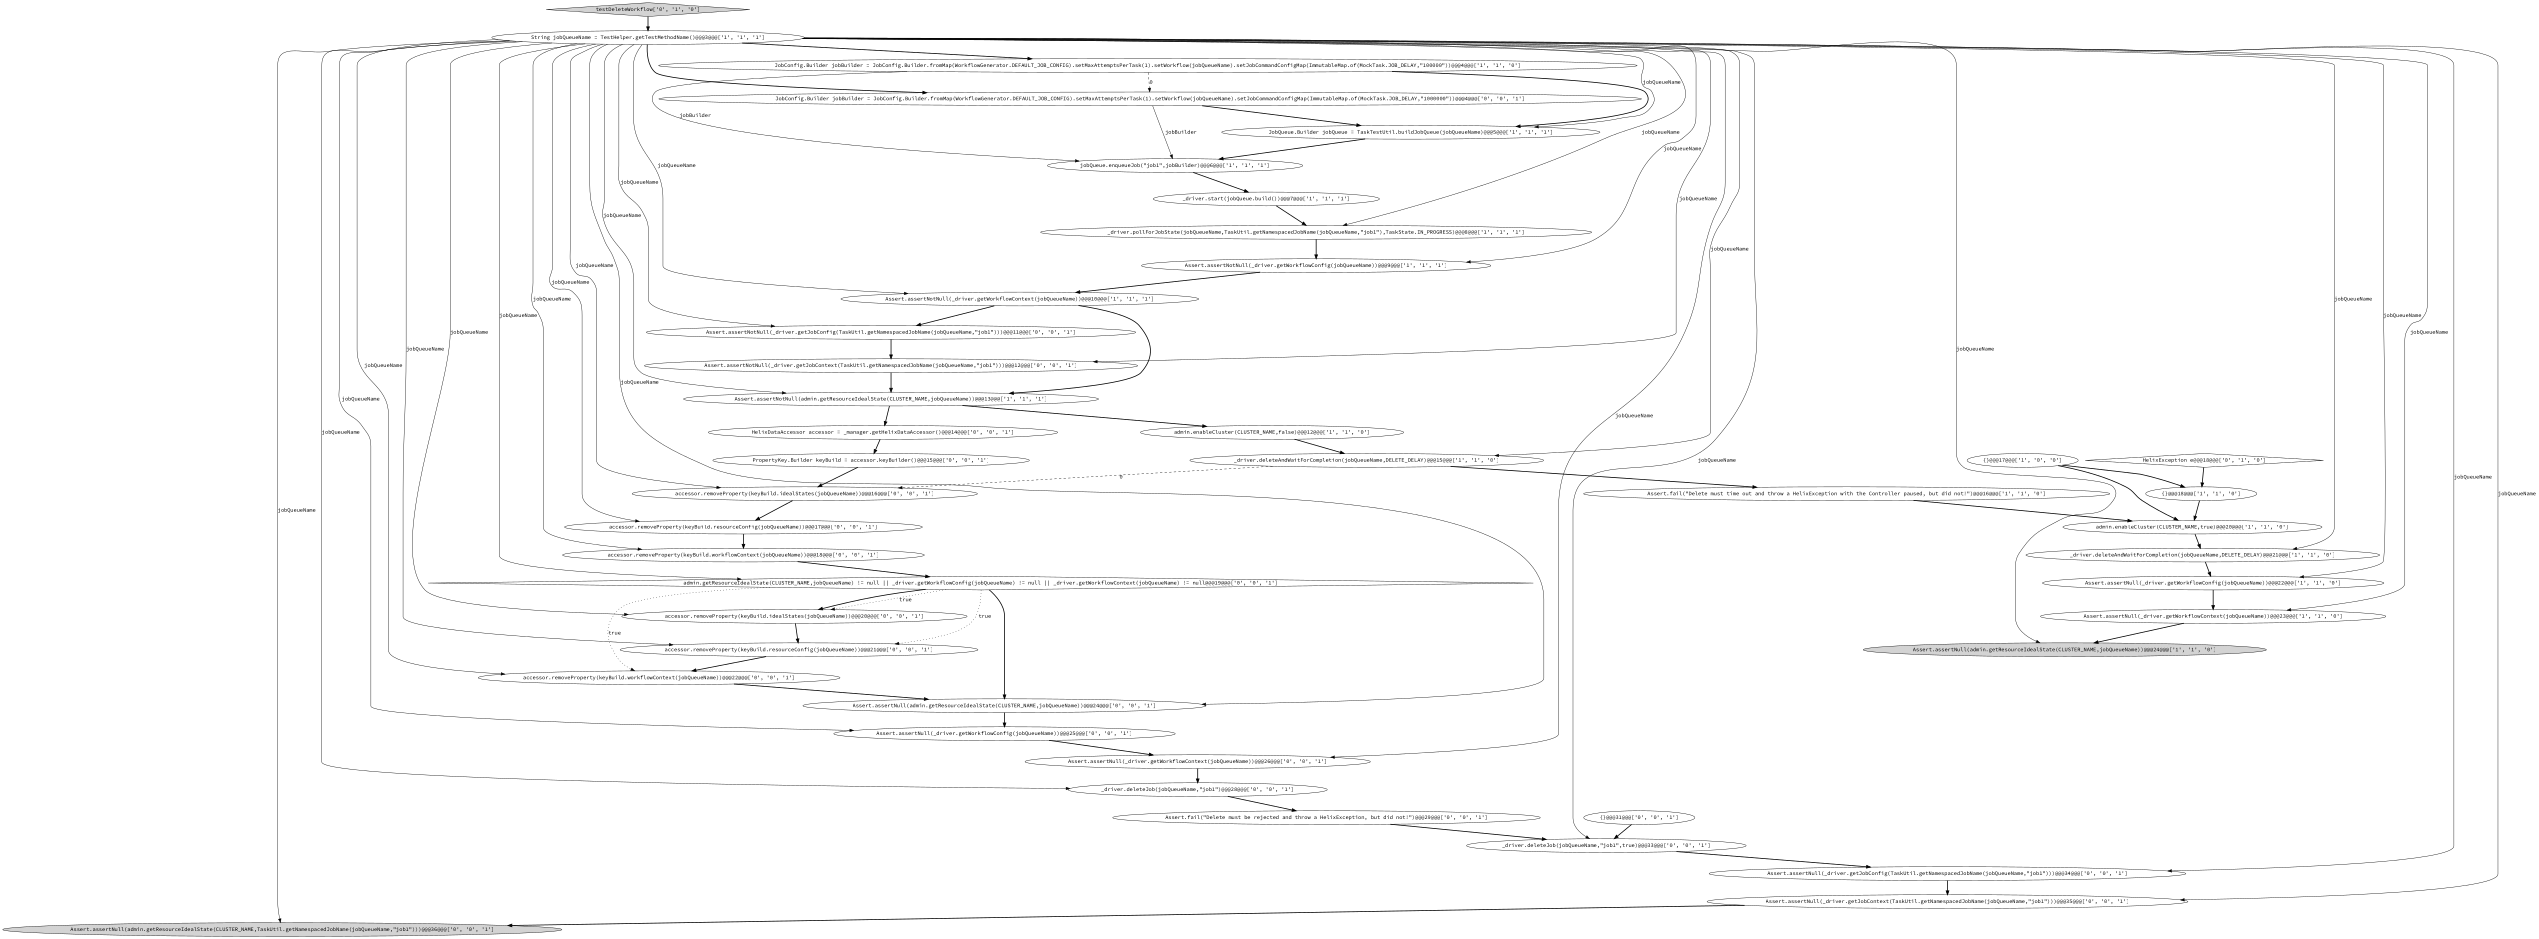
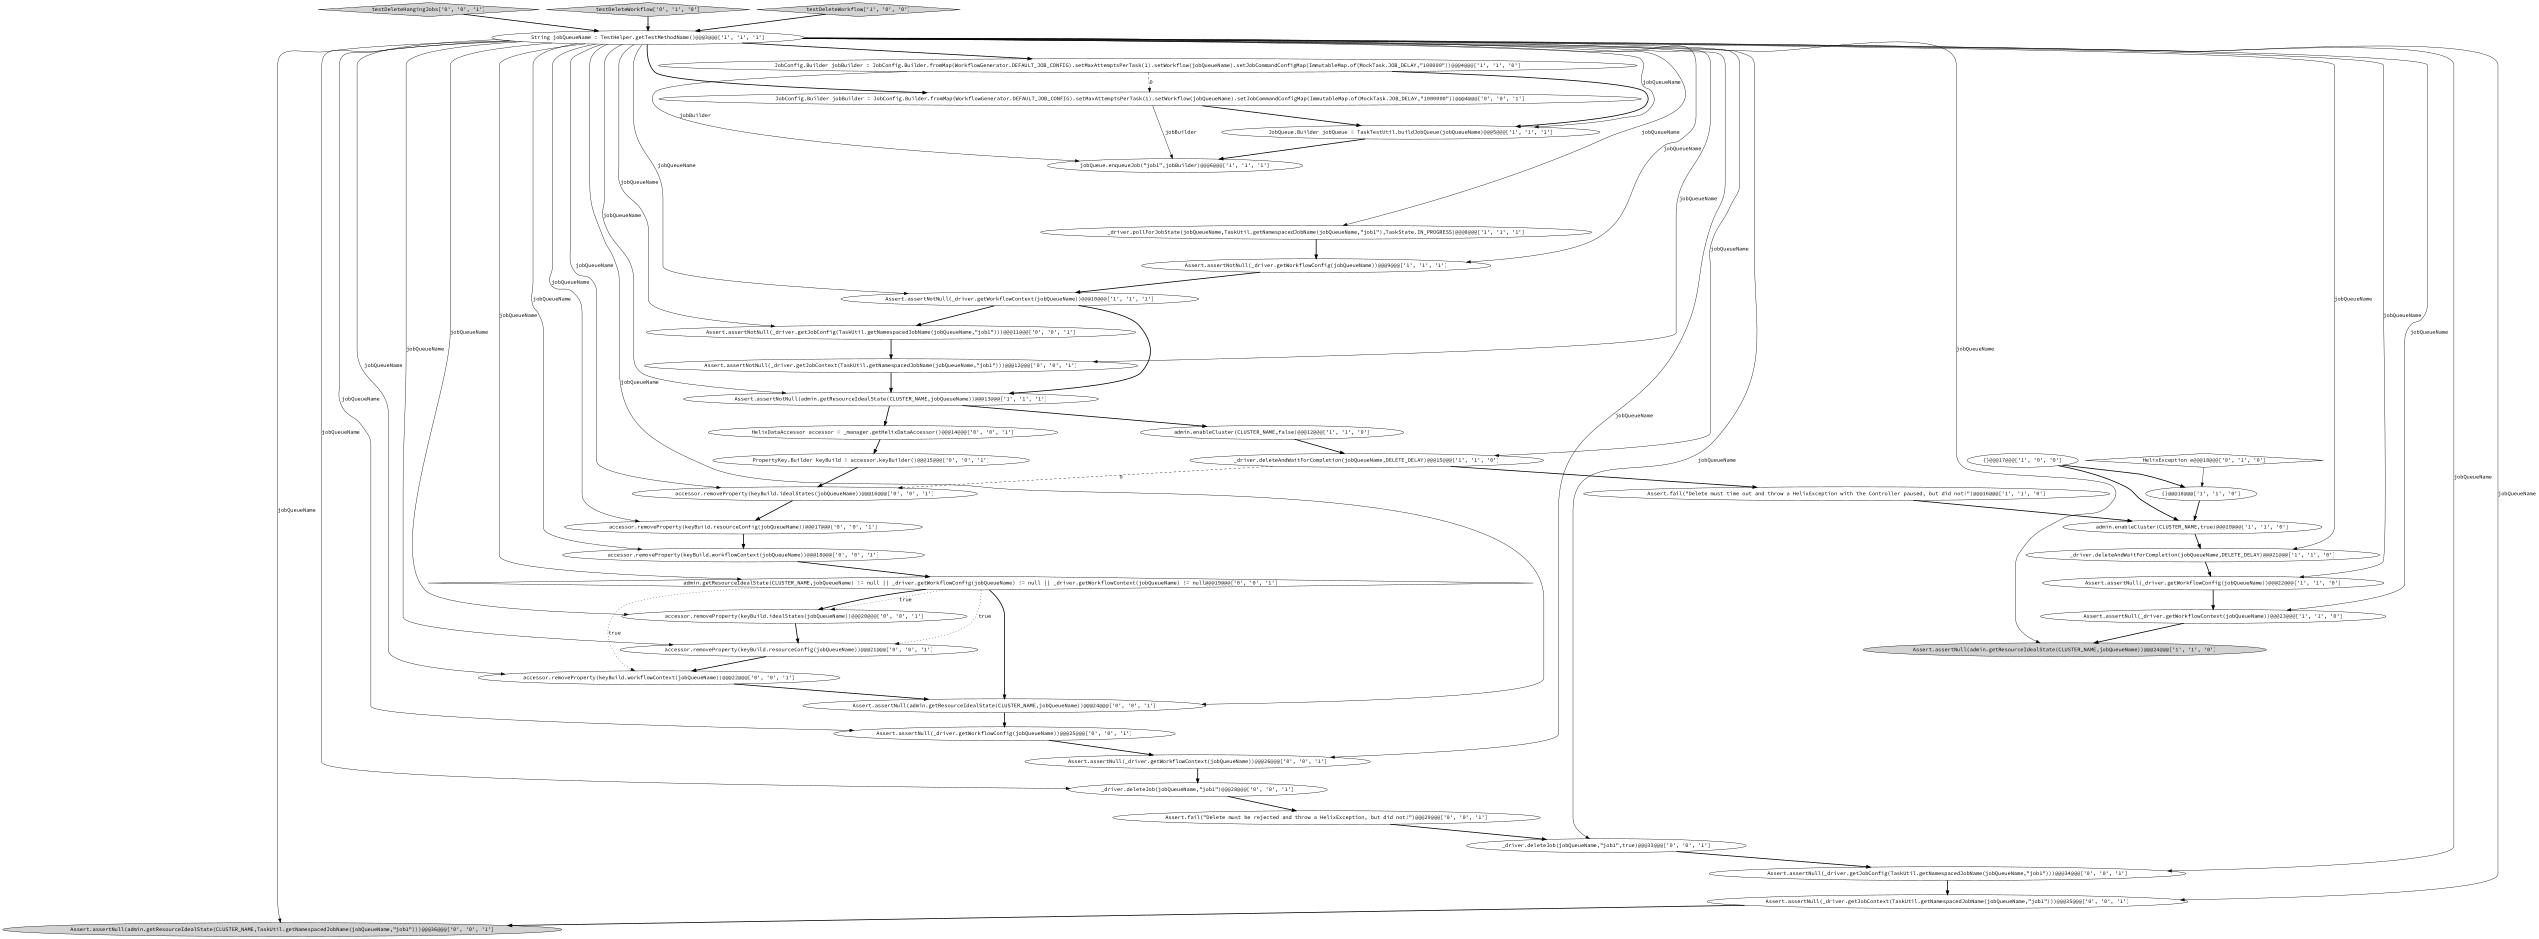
none -> (429, 10)
none -> (858, 10)
(1266, 199) -> none
(2203, 475) -> (2203, 475)
(1639, 818) -> none
